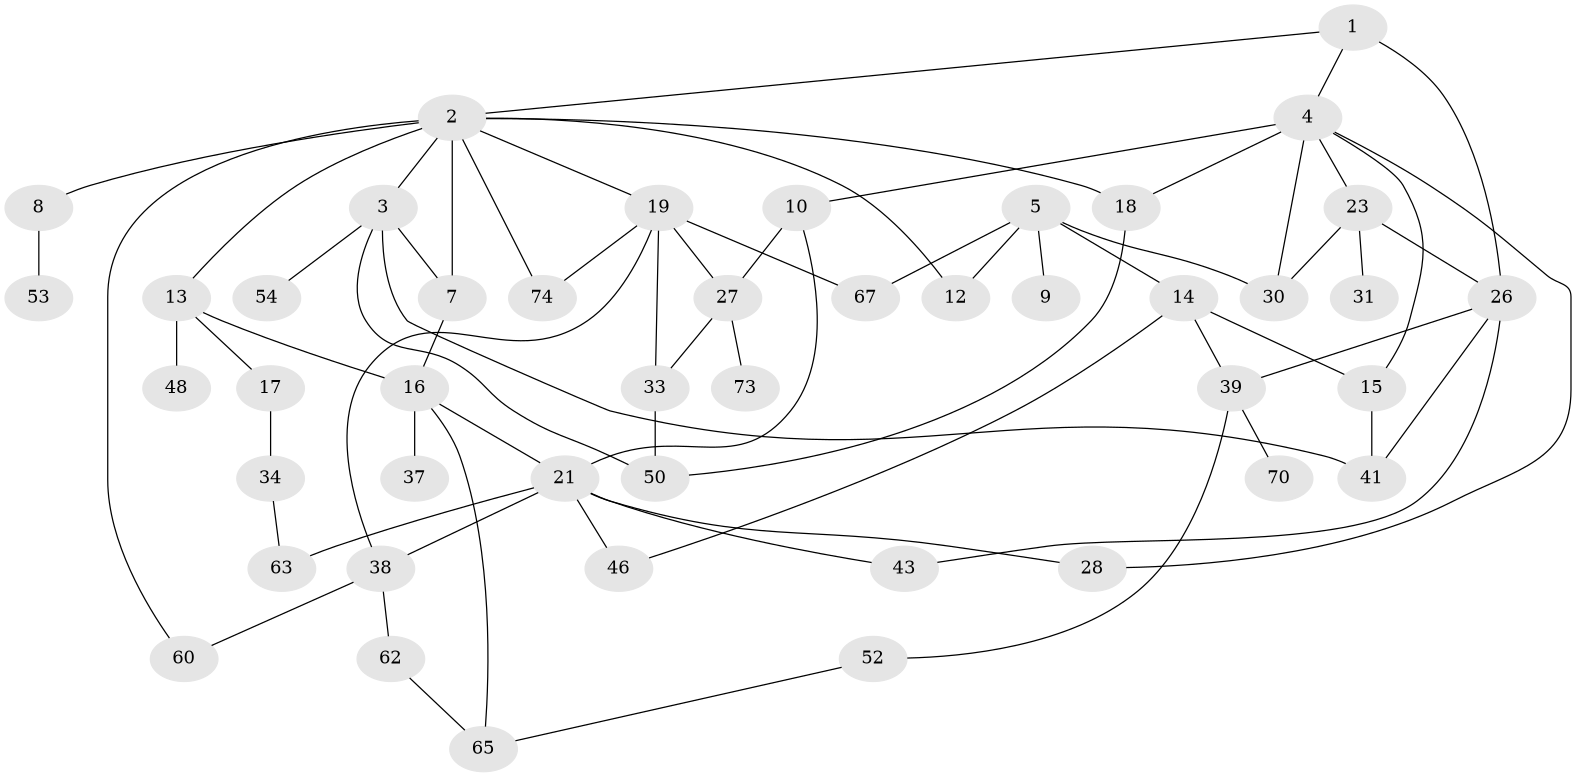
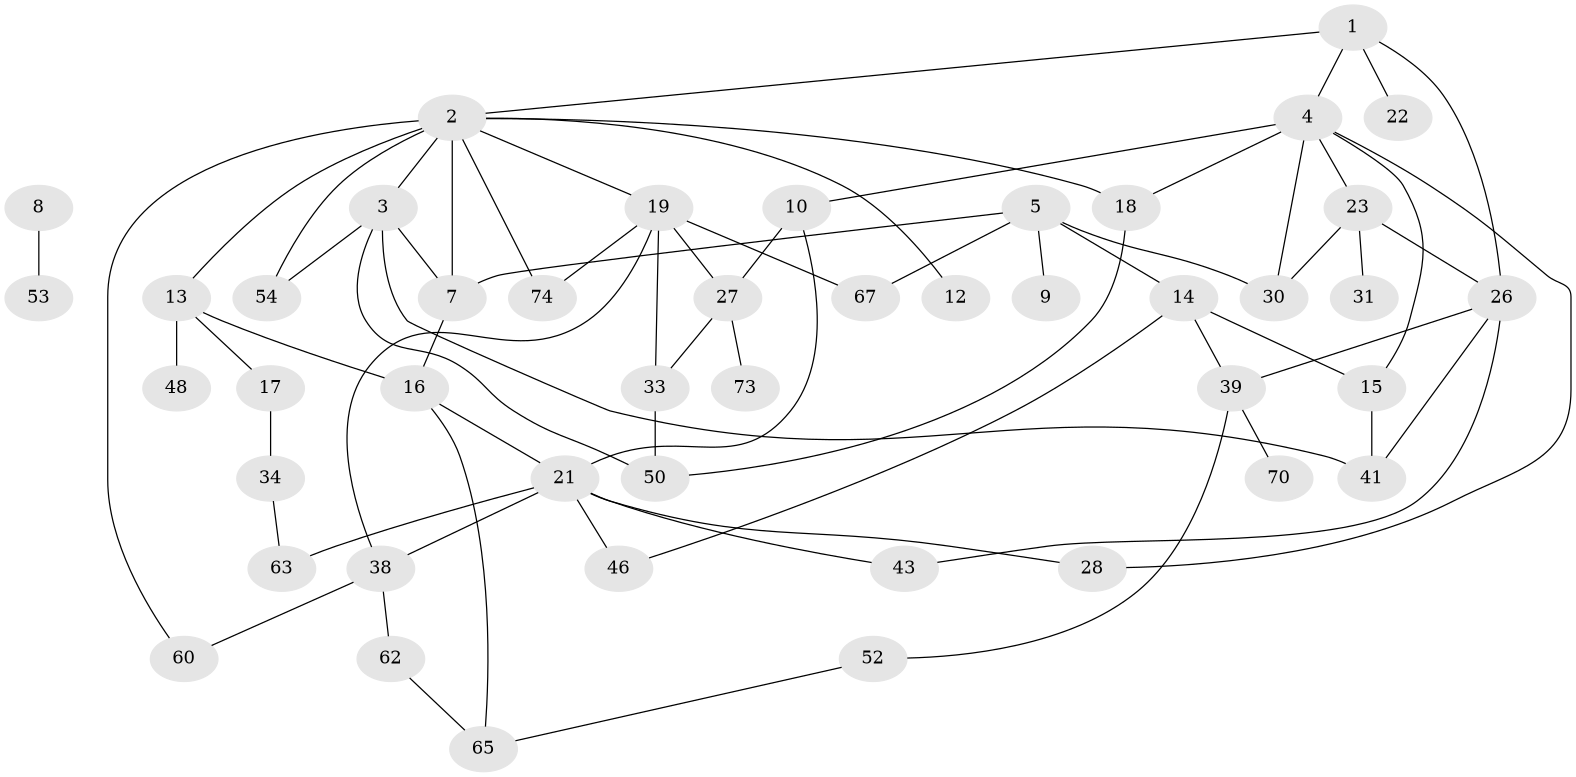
none -> (1398, 118)
(223, 154) -> (335, 188)
(996, 253) -> (713, 247)
(415, 479) -> none
